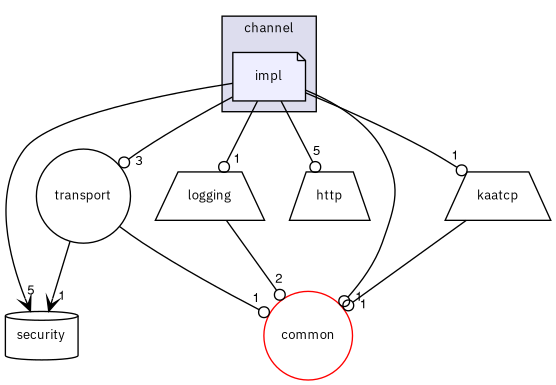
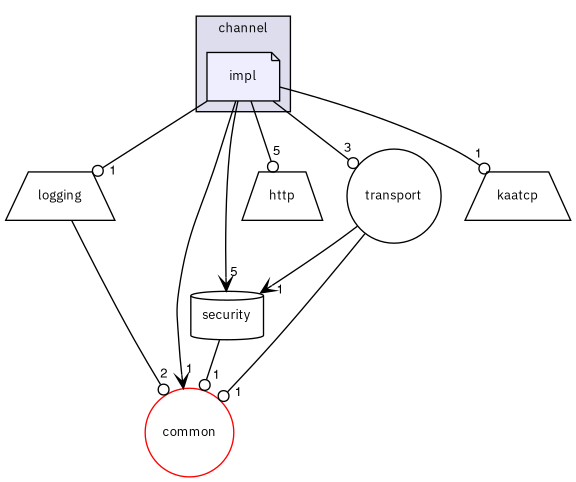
(394, 179) -> (191, 235)
(410, 261) -> (213, 360)
